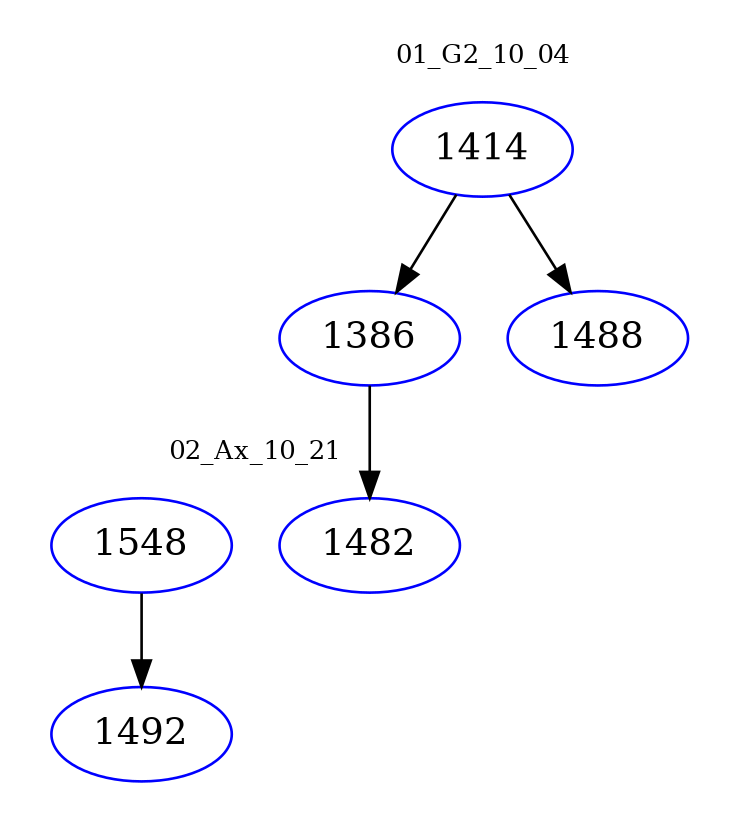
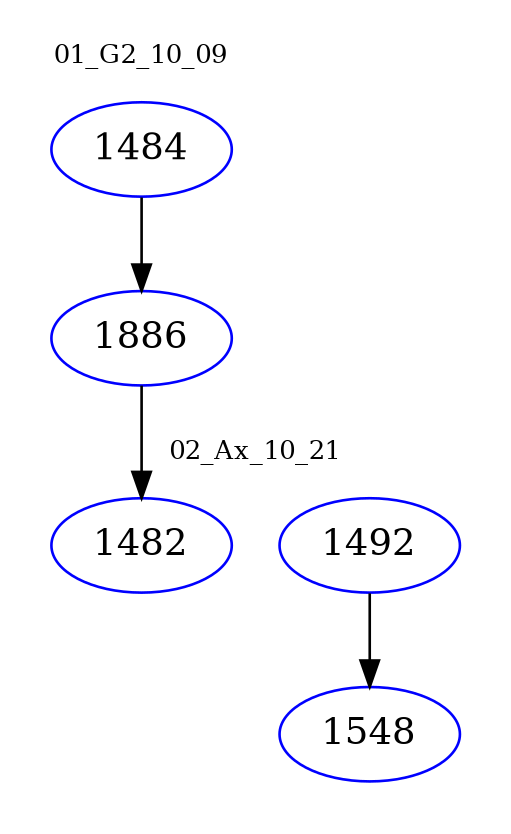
(484, 56) -> (142, 56)
(482, 149) -> (142, 149)
(370, 338) -> (142, 338)
(598, 338) -> none
(142, 627) -> (370, 627)
